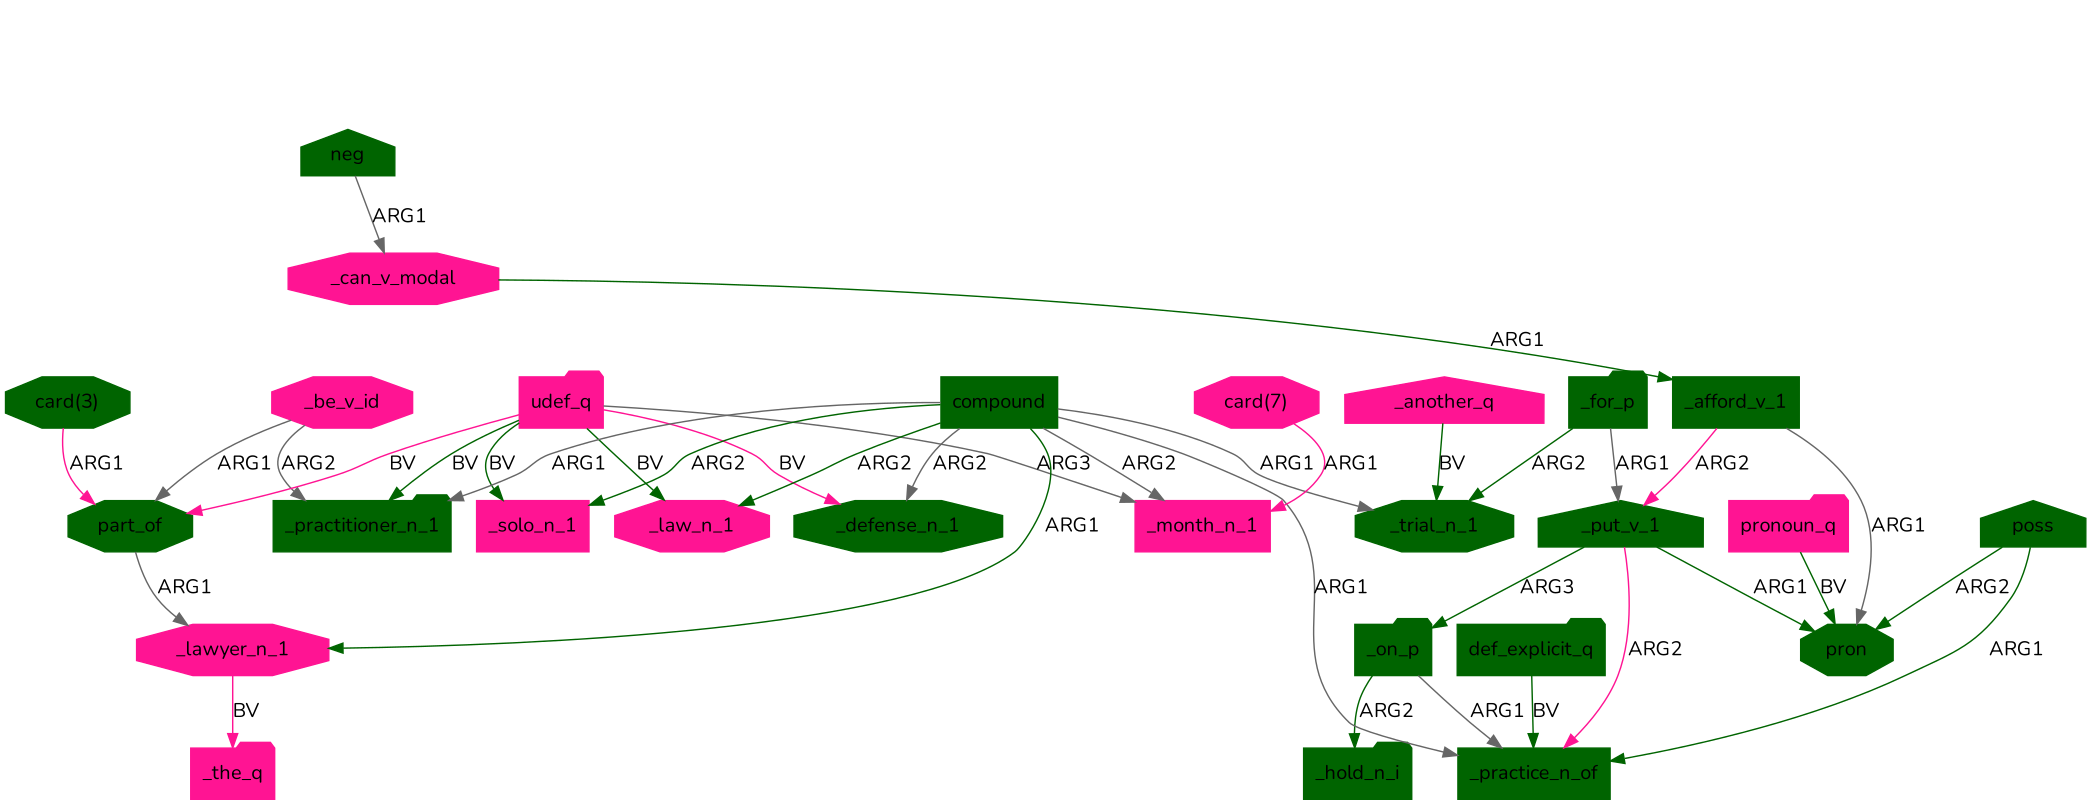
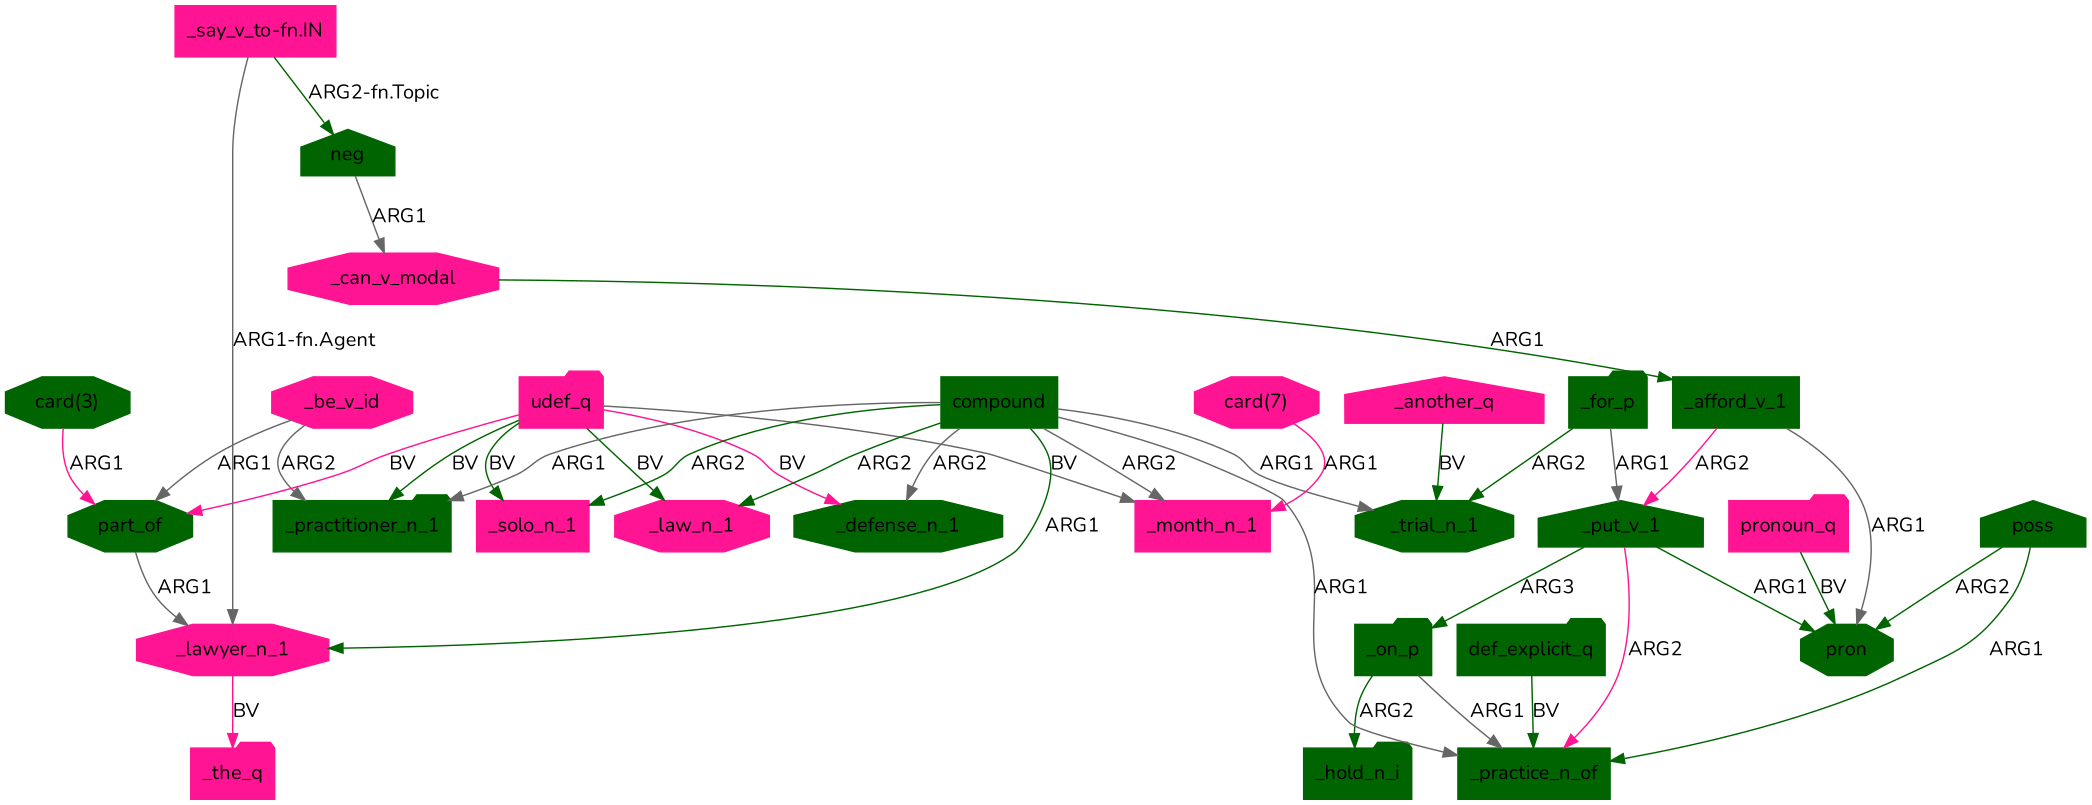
none -> (255, 31)
(1064, 464) -> (1064, 464)
